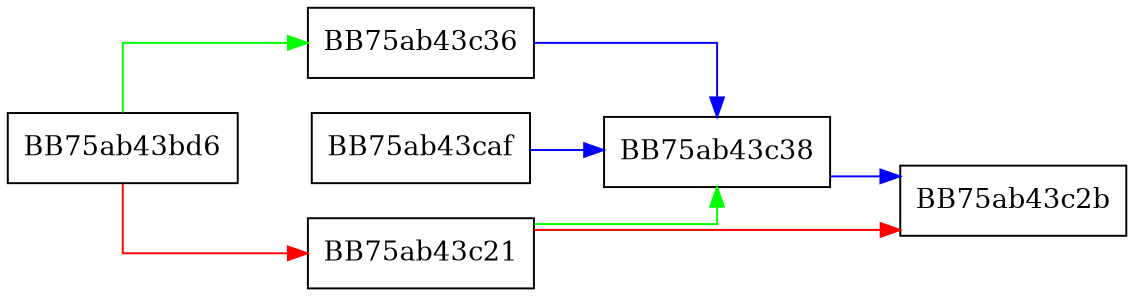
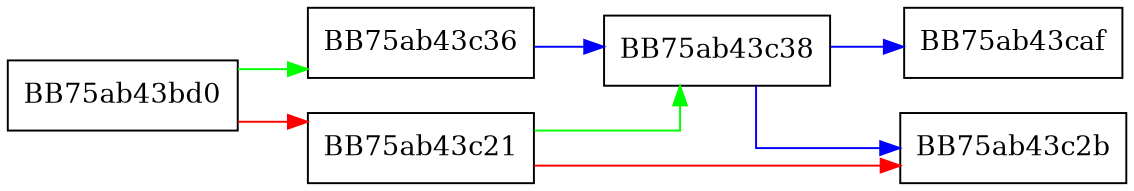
(123, 148) -> (123, 95)
(557, 150) -> (857, 47)
